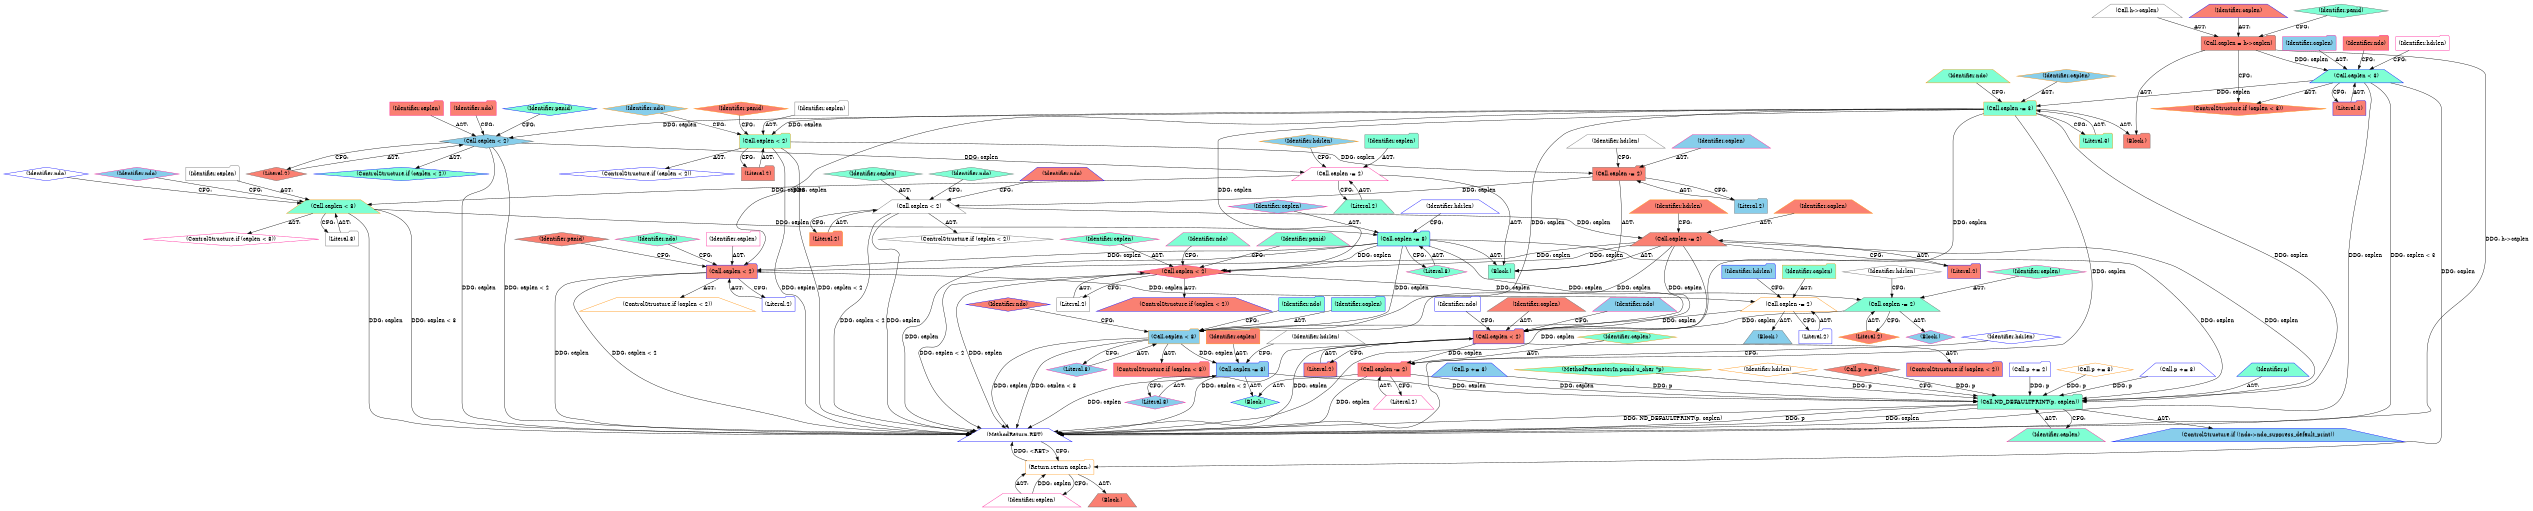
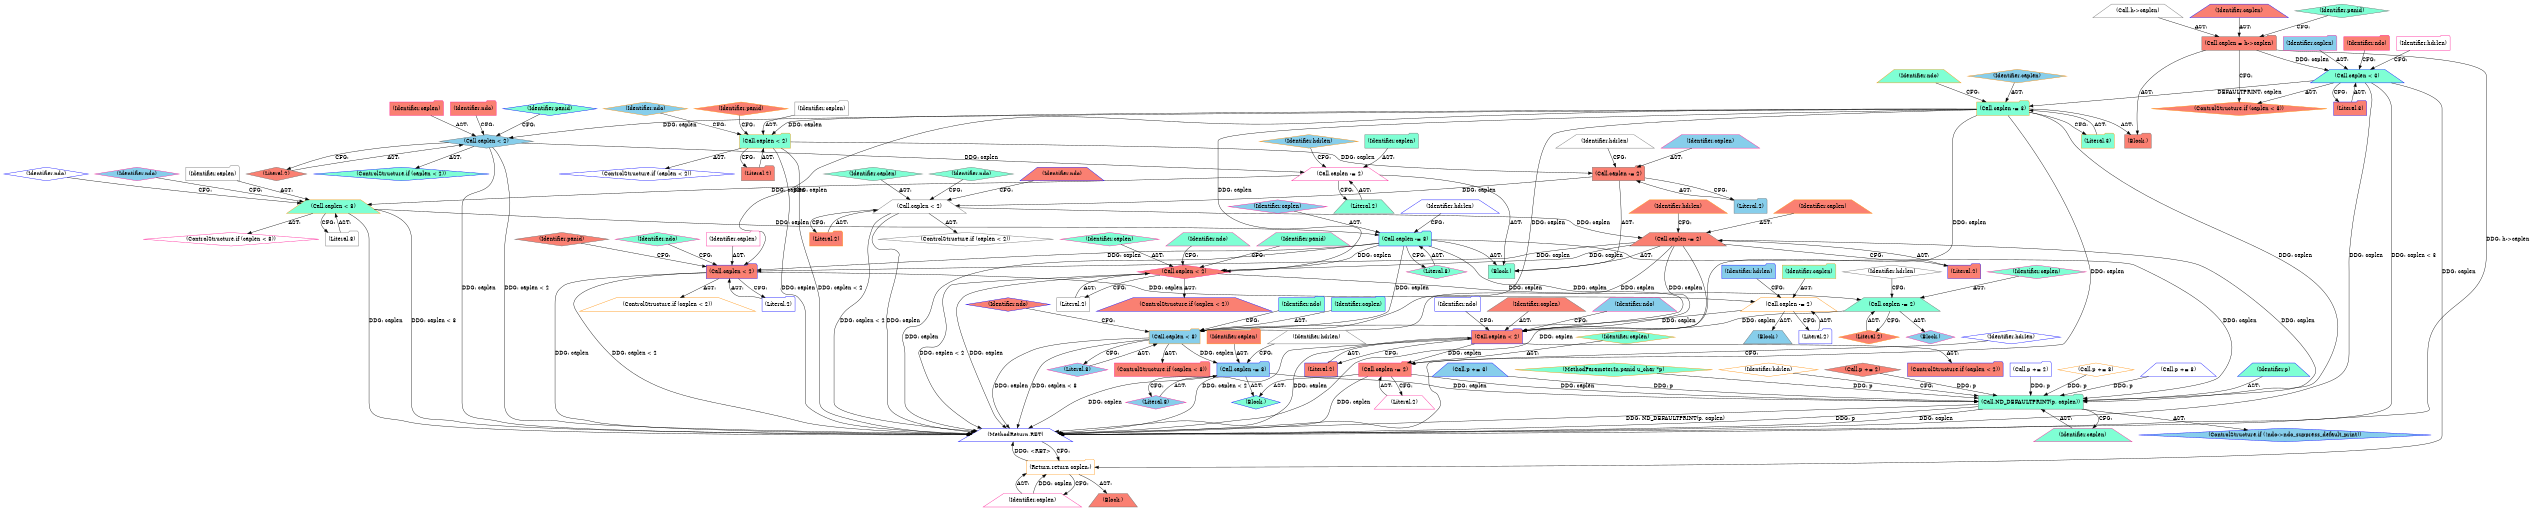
(2234, 92) -> (2250, 92)
(2258, 435) -> (2285, 435)
